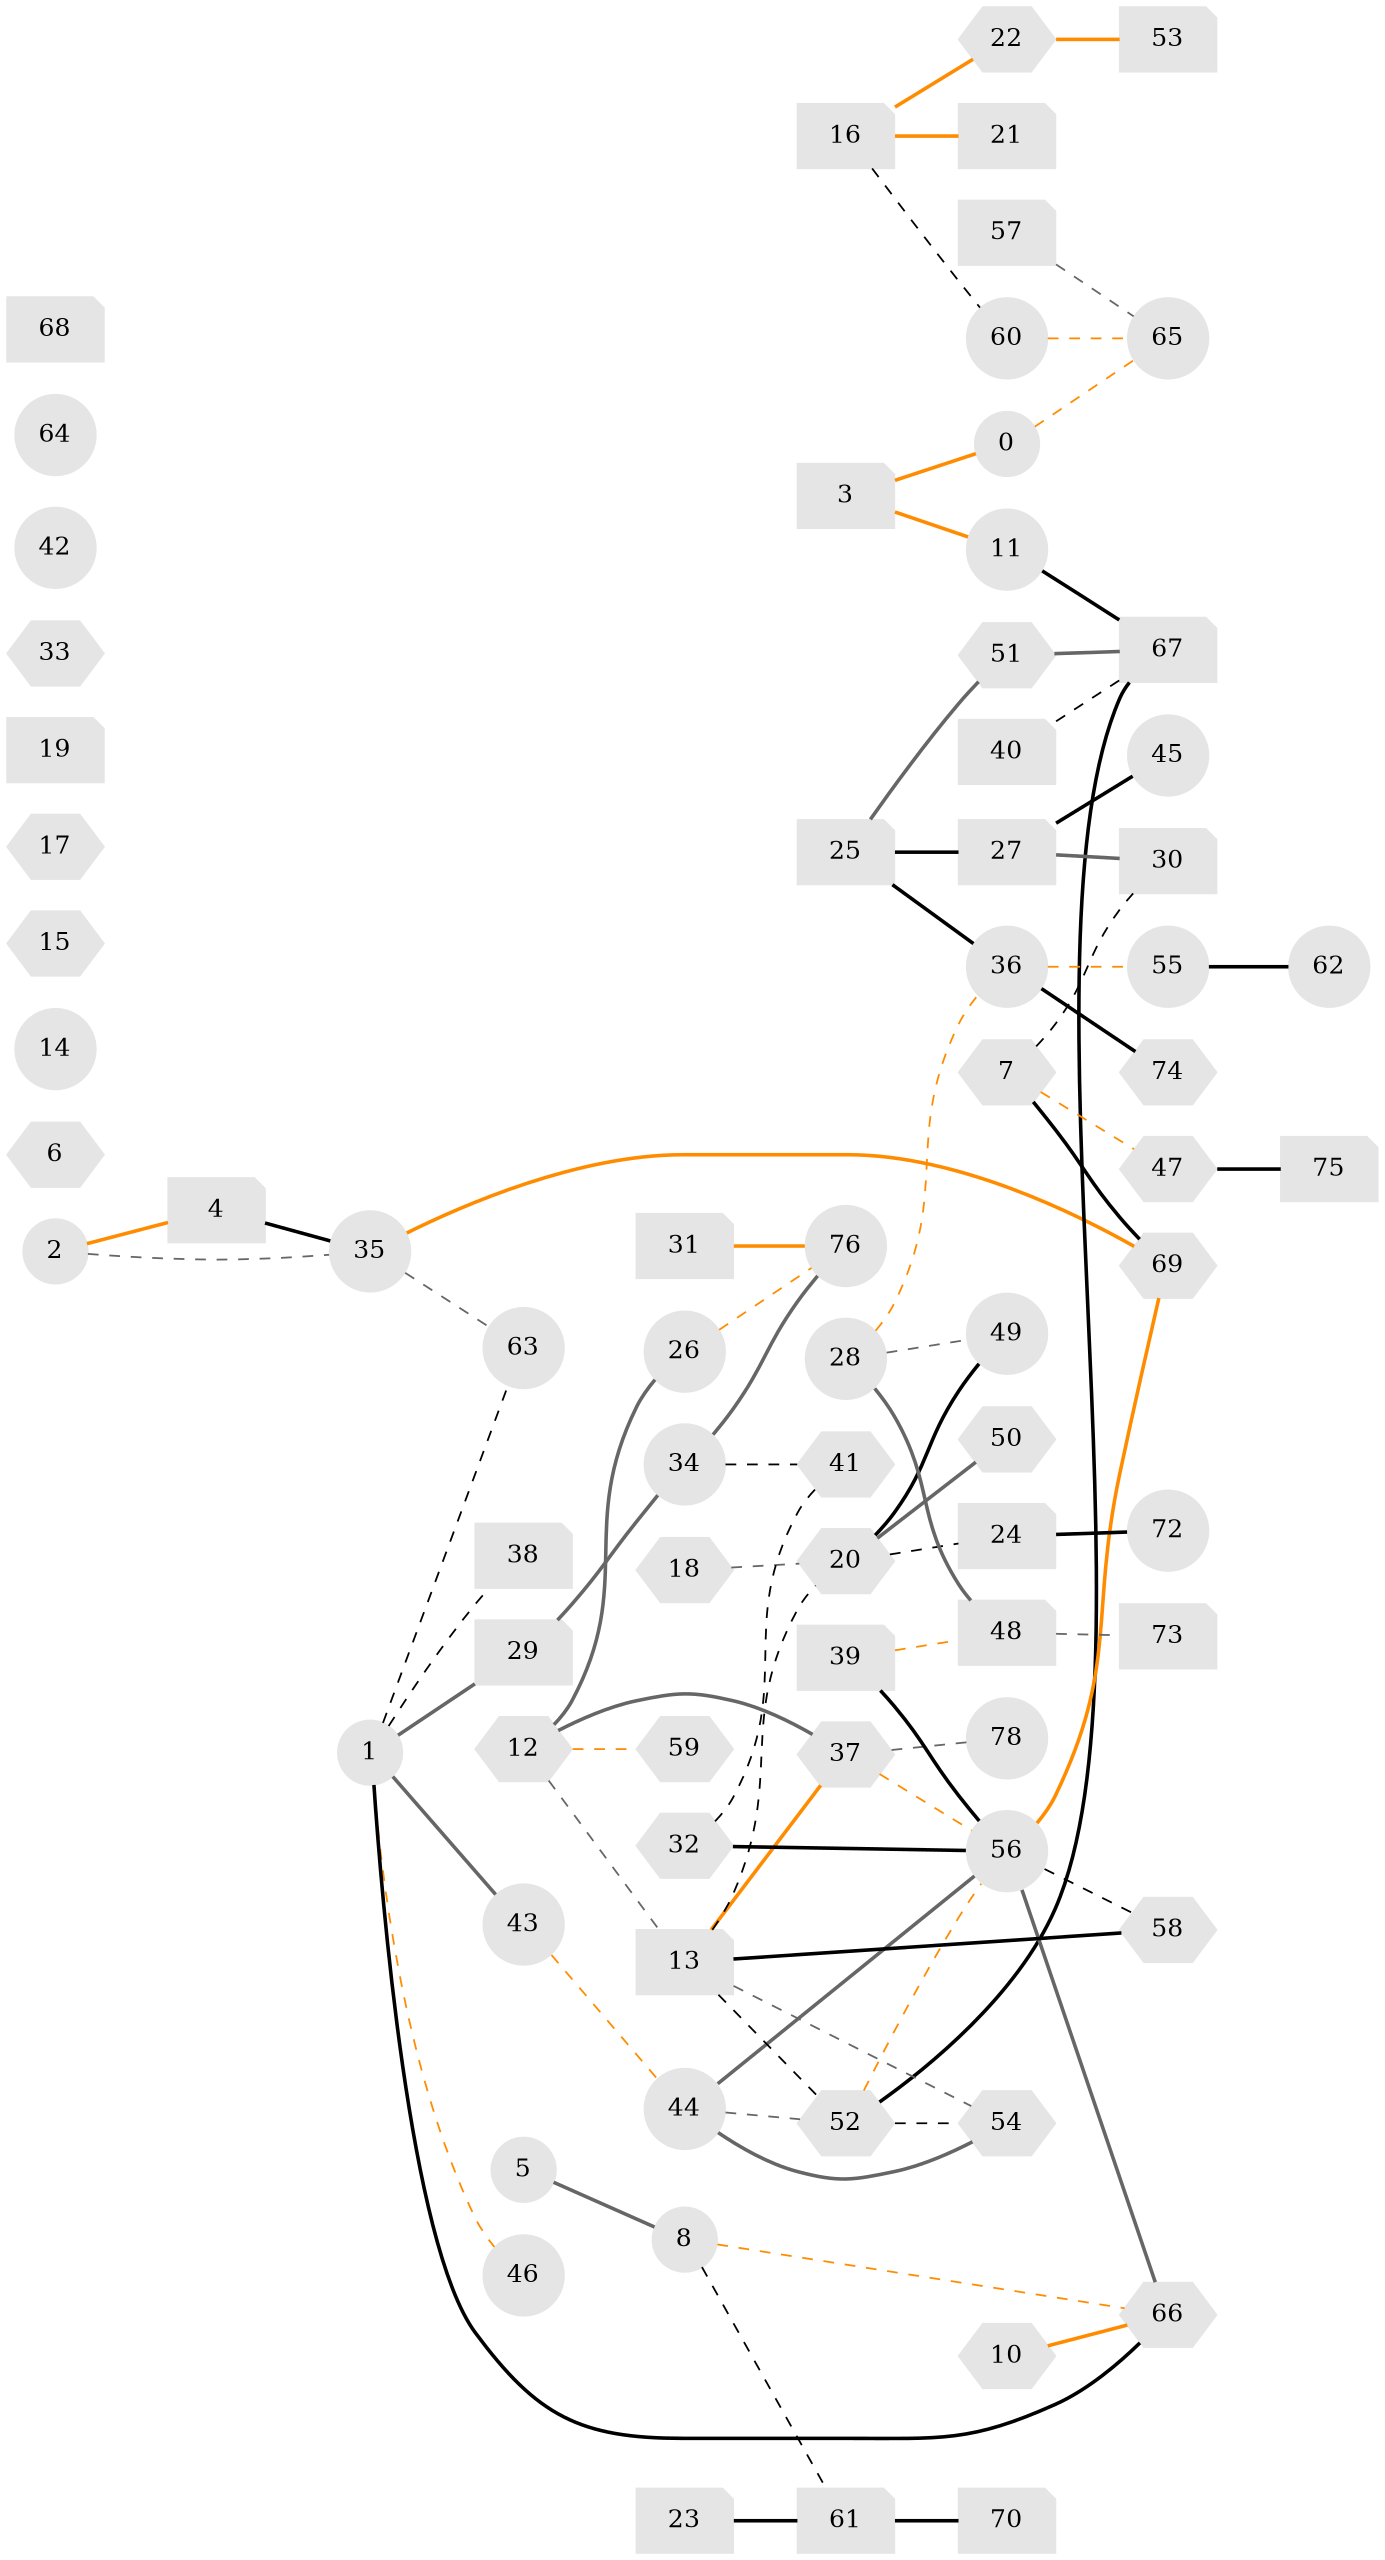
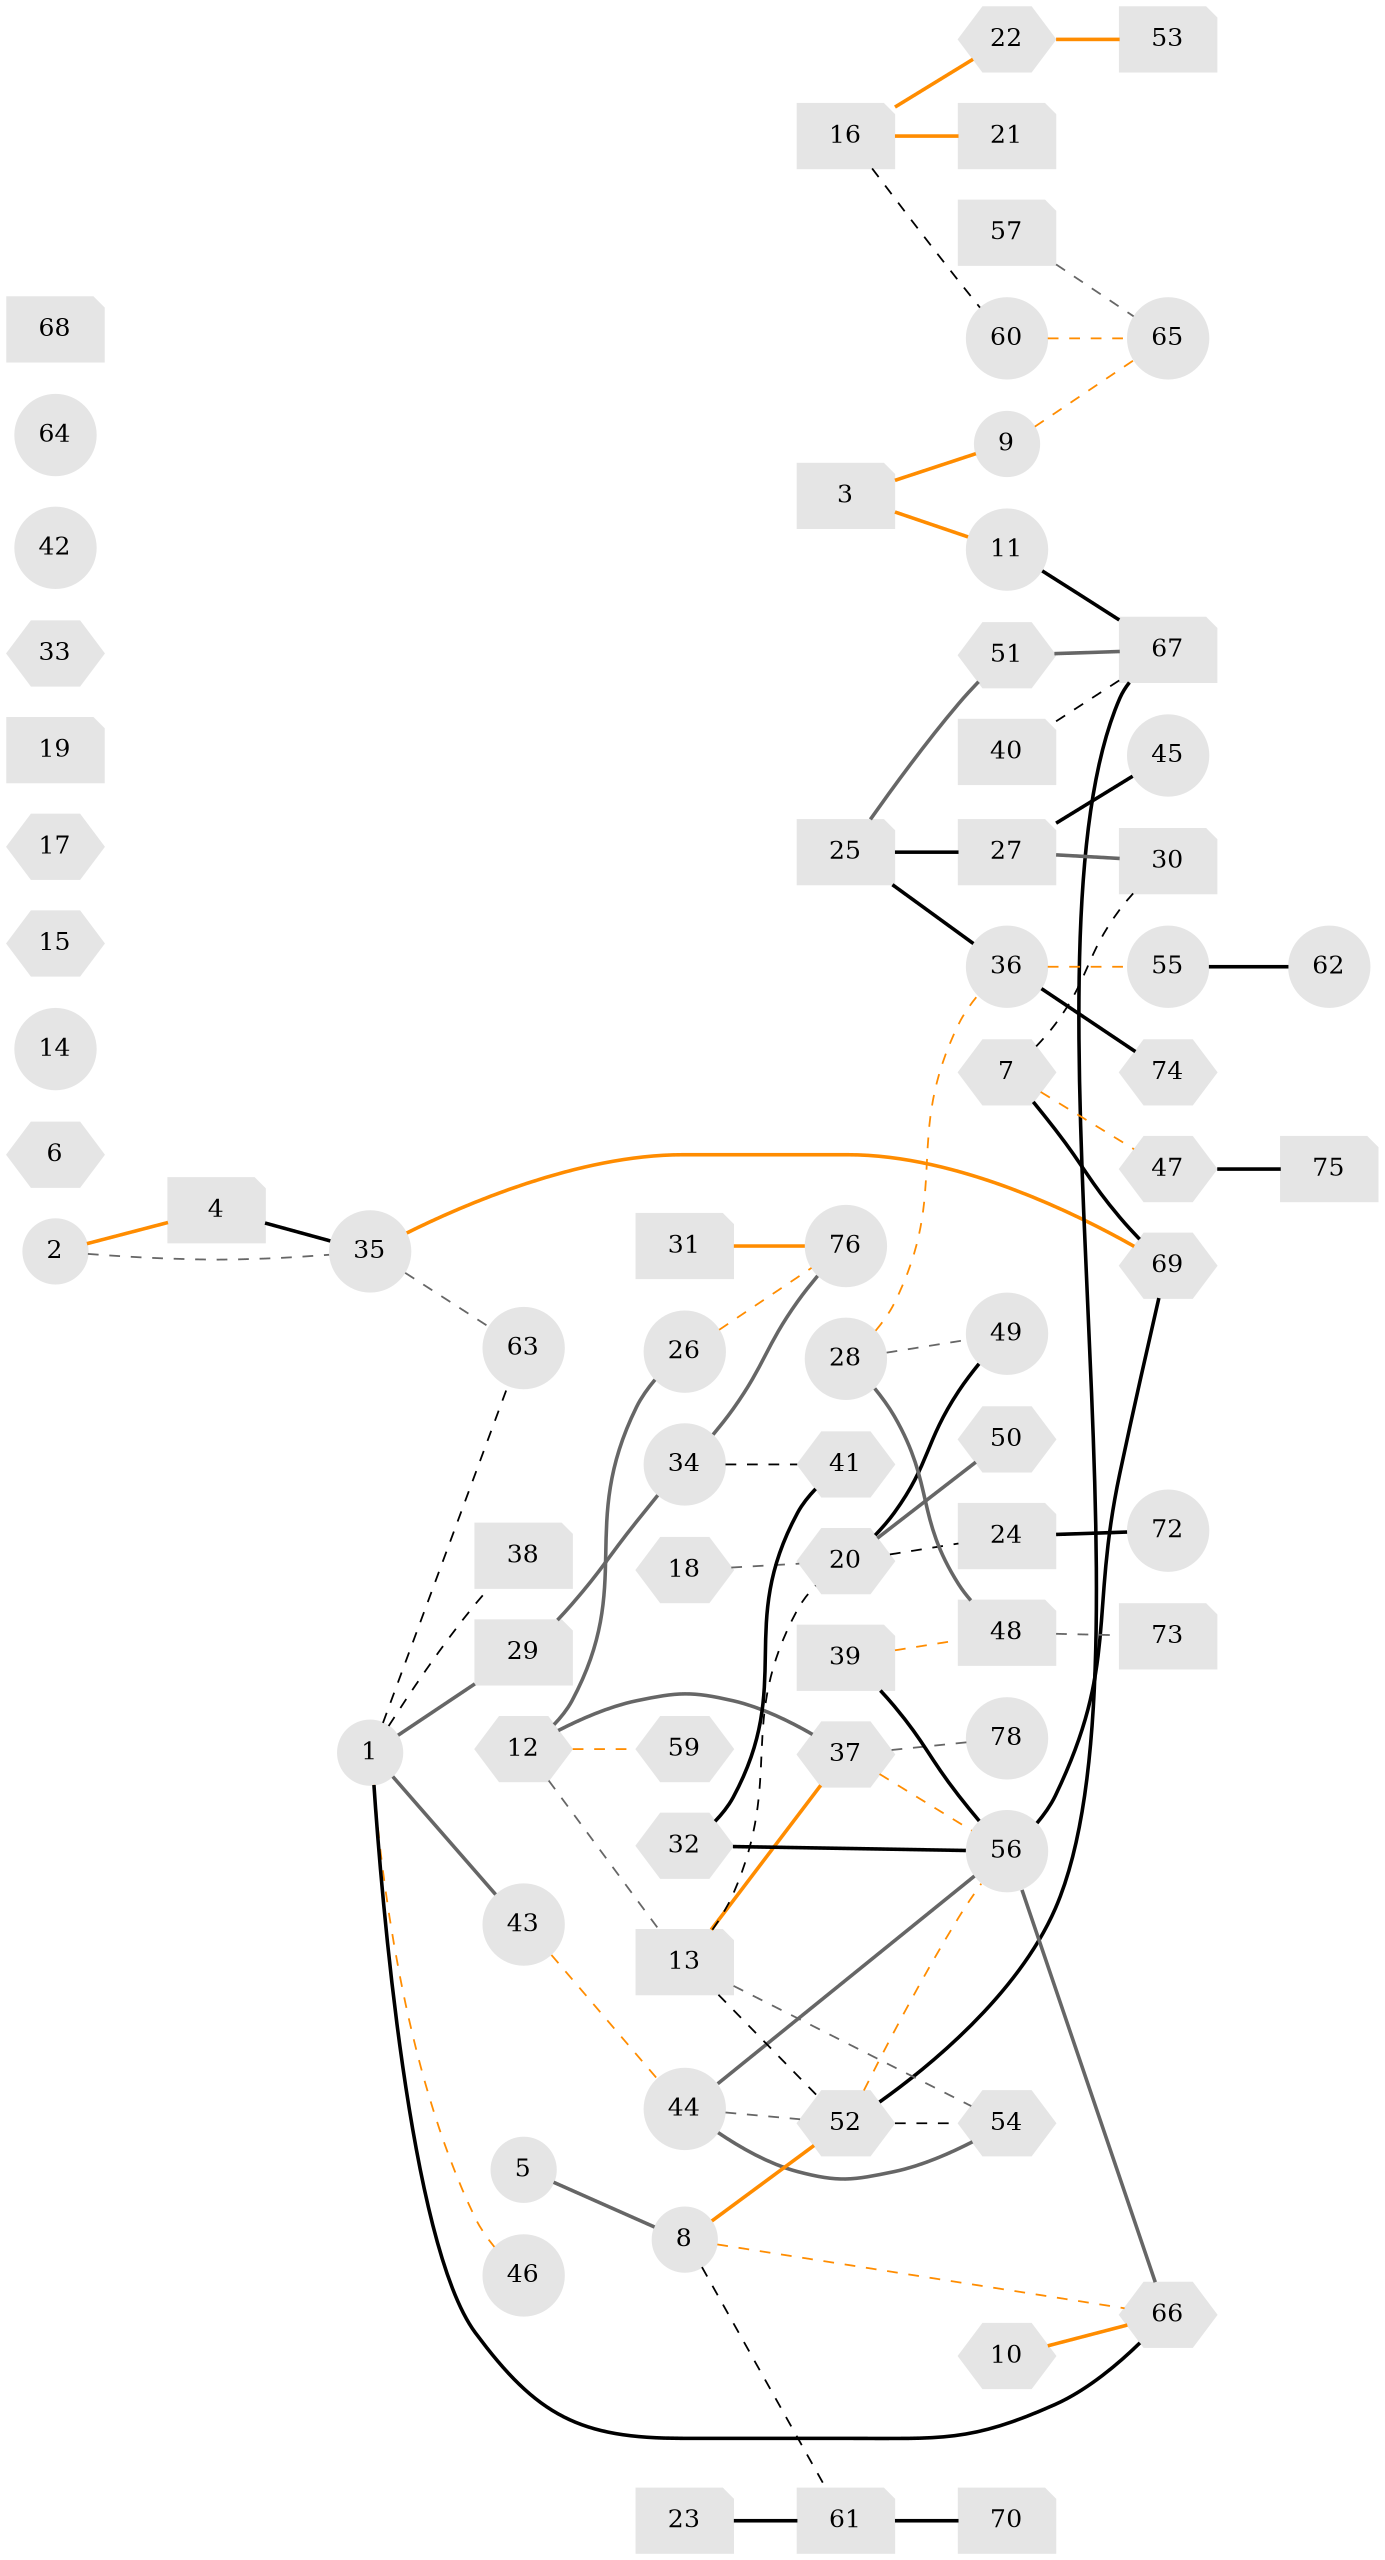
(1007, 444) -> (1007, 444)
(1106, 1564) -> (1106, 1564)
(765, 1655) -> (765, 1655)
(1168, 1930) -> none
none -> (763, 2183)
